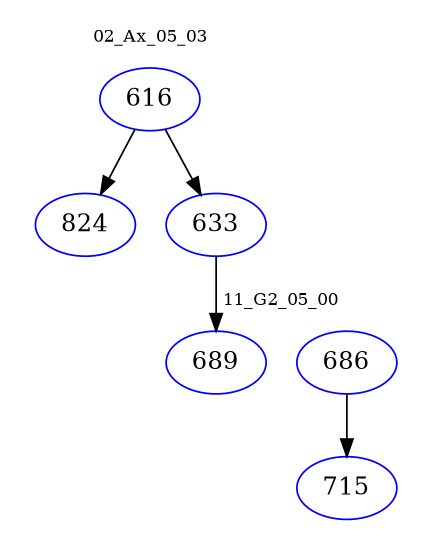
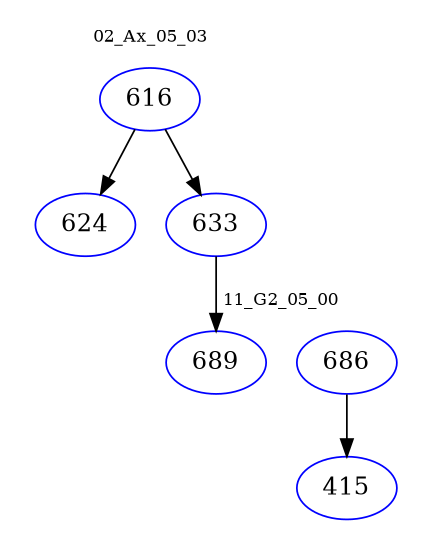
(85, 225) -> (85, 225)
(347, 488) -> (347, 488)
